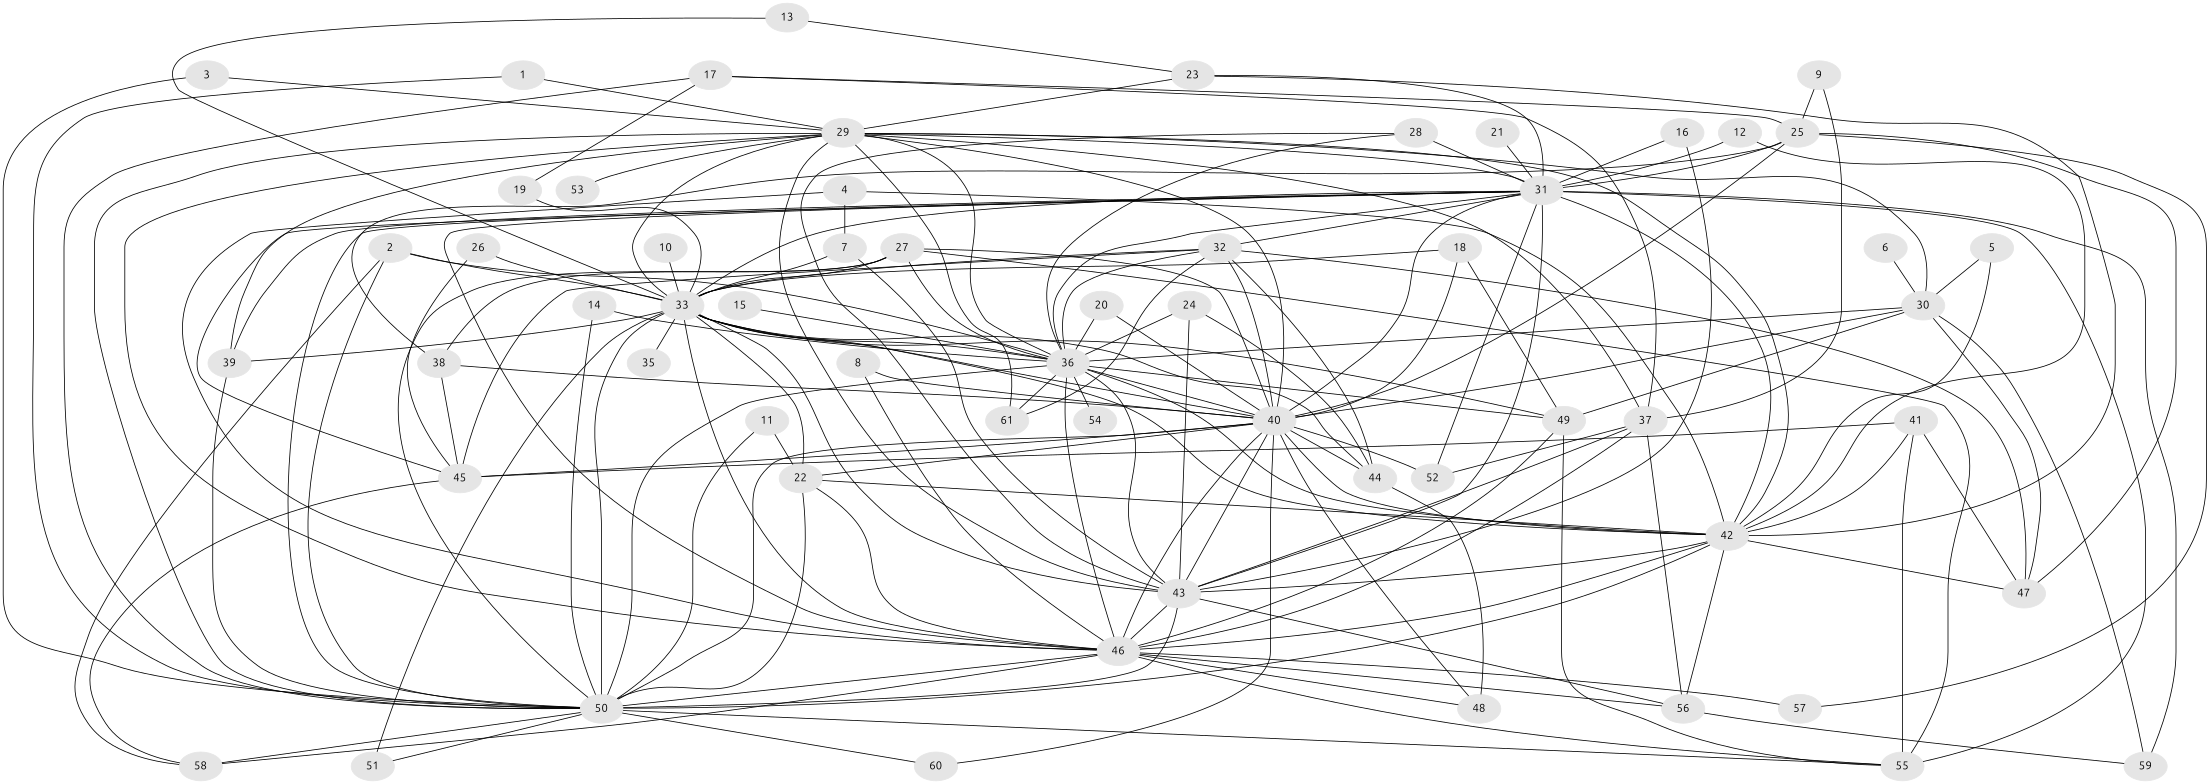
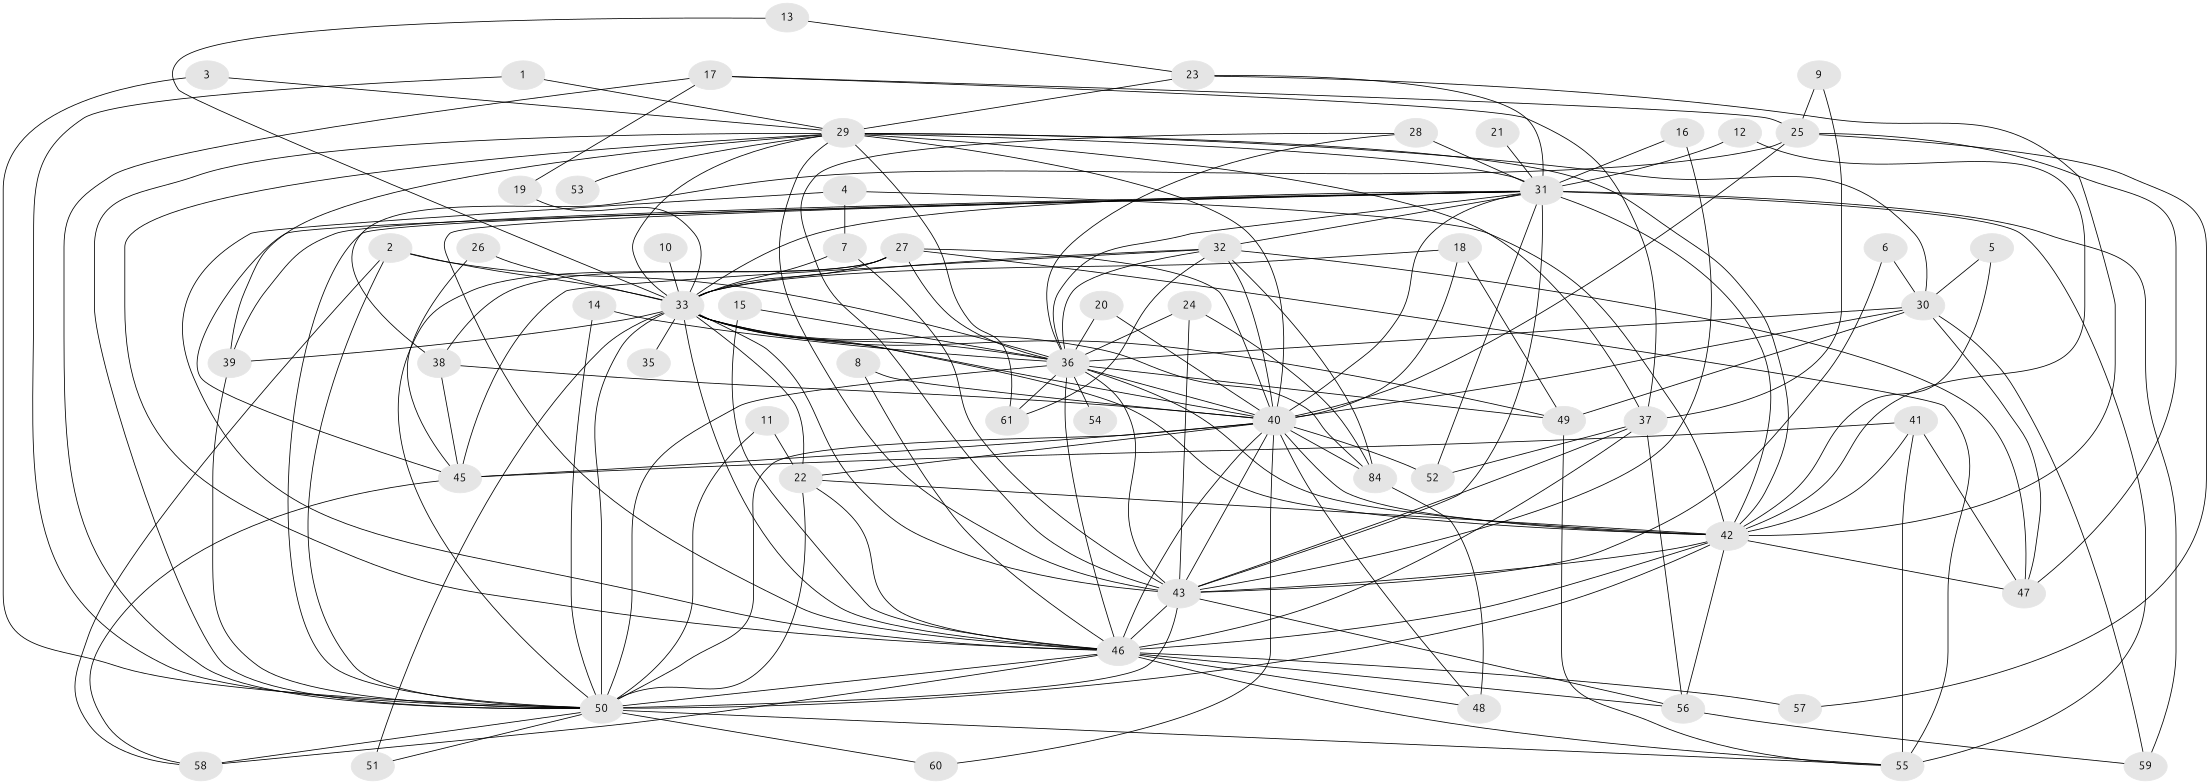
(1673, 171) -> none
(974, 233) -> none
(1375, 478) -> (1375, 478)
none -> (1607, 549)
(1371, 562) -> (836, 569)
